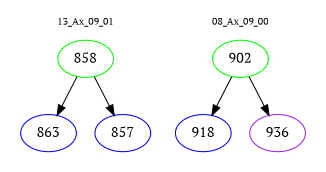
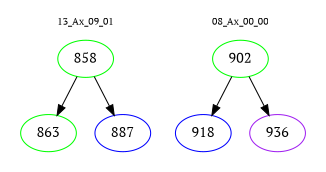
(240, 22) -> (240, 22)
(49, 133) -> (49, 133)
(123, 133) -> (123, 133)
